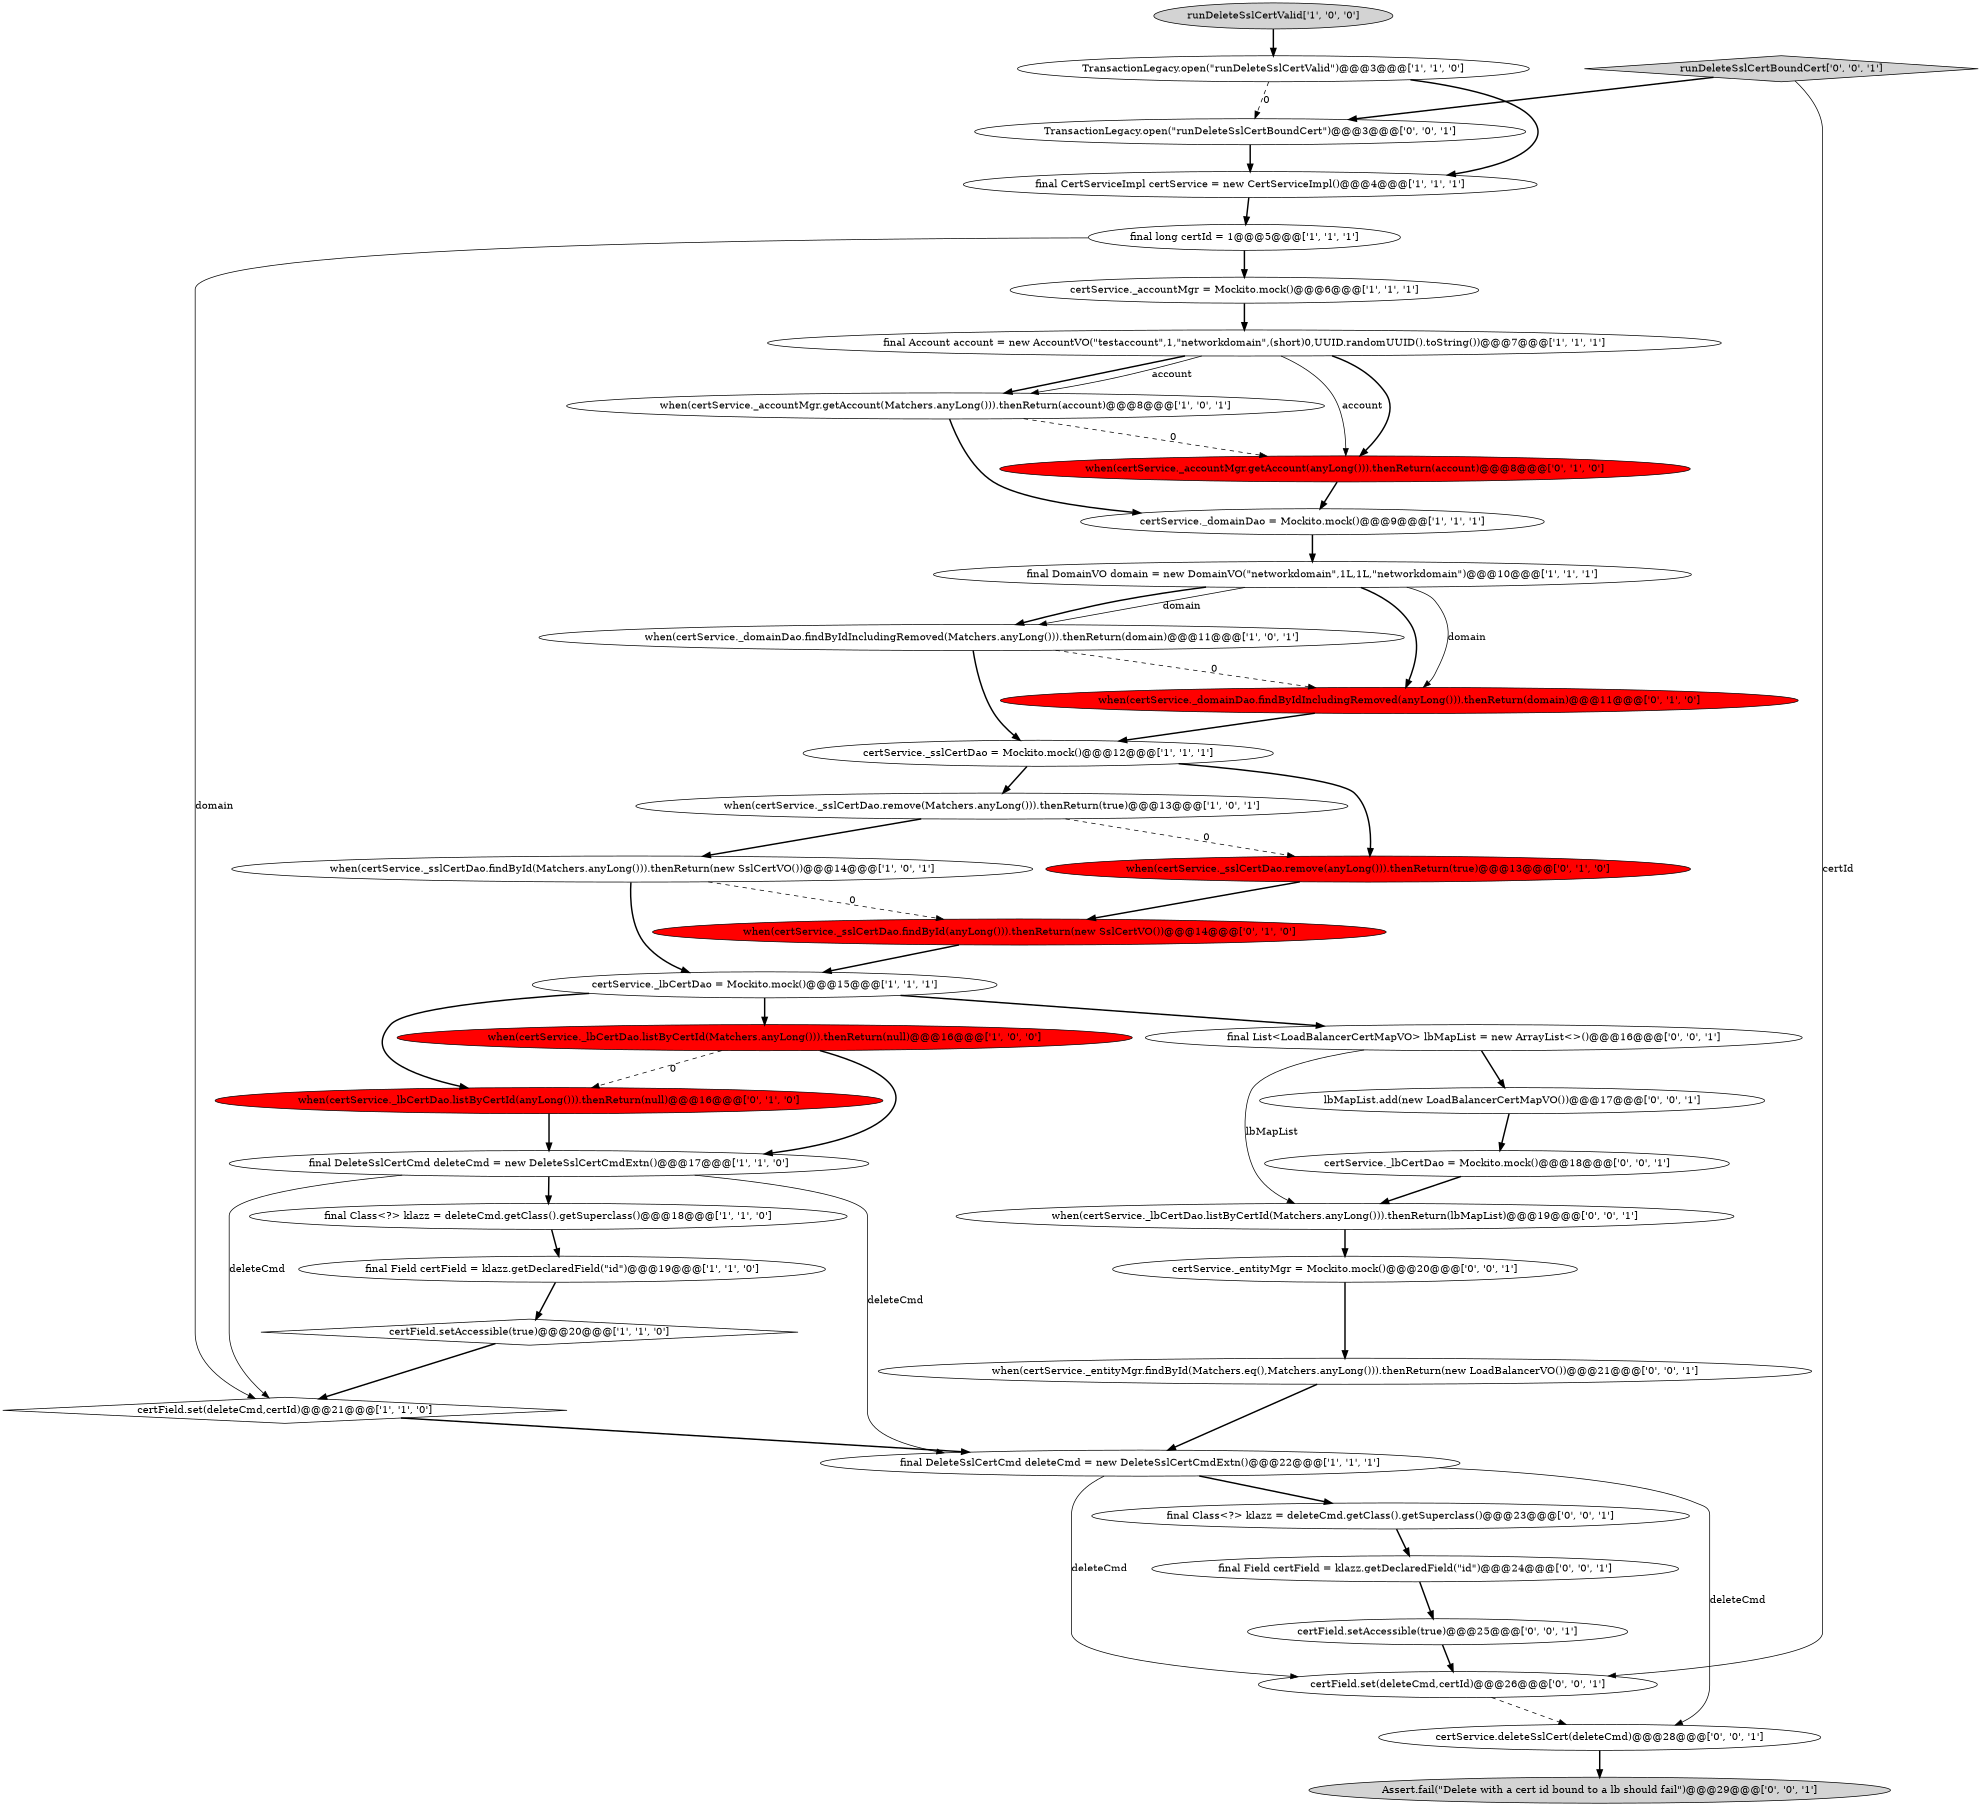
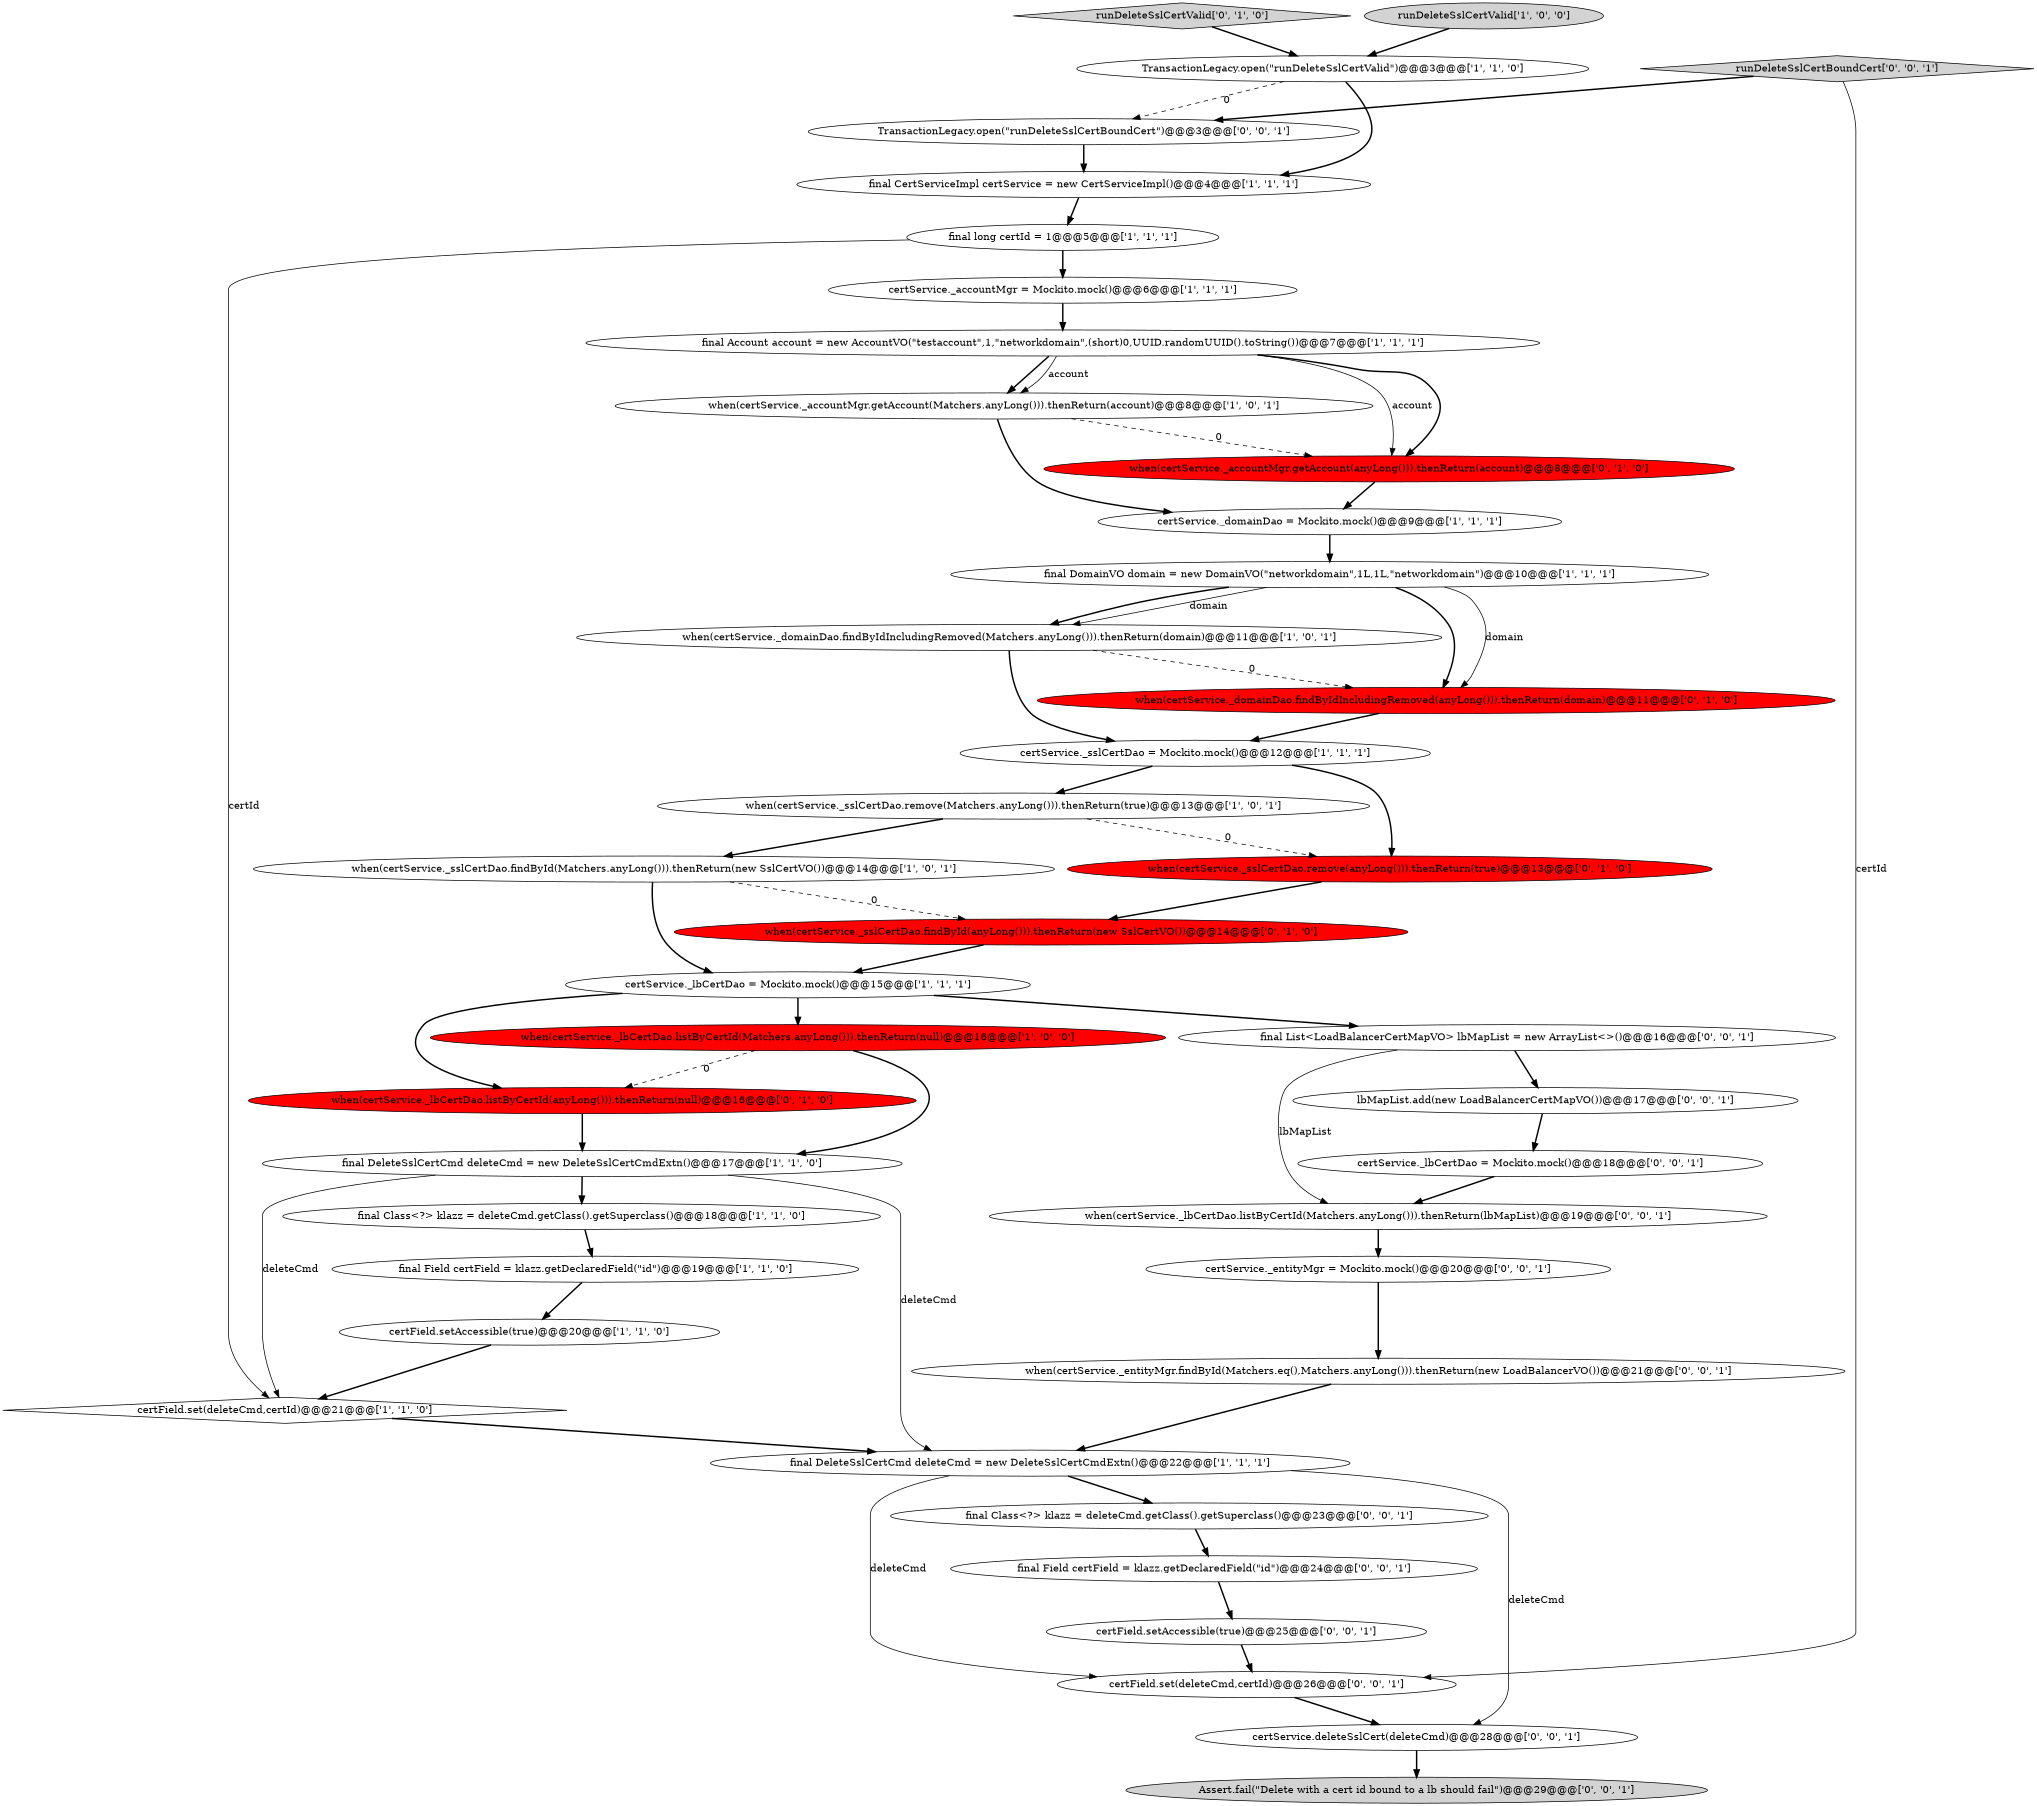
none -> (1182, 16)
(214, 806) -> (244, 806)
(529, 1332) -> (529, 1332)
(1525, 1710) -> (1333, 1710)
